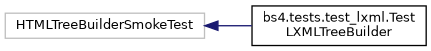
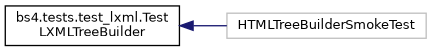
(235, 26) -> (210, 26)
